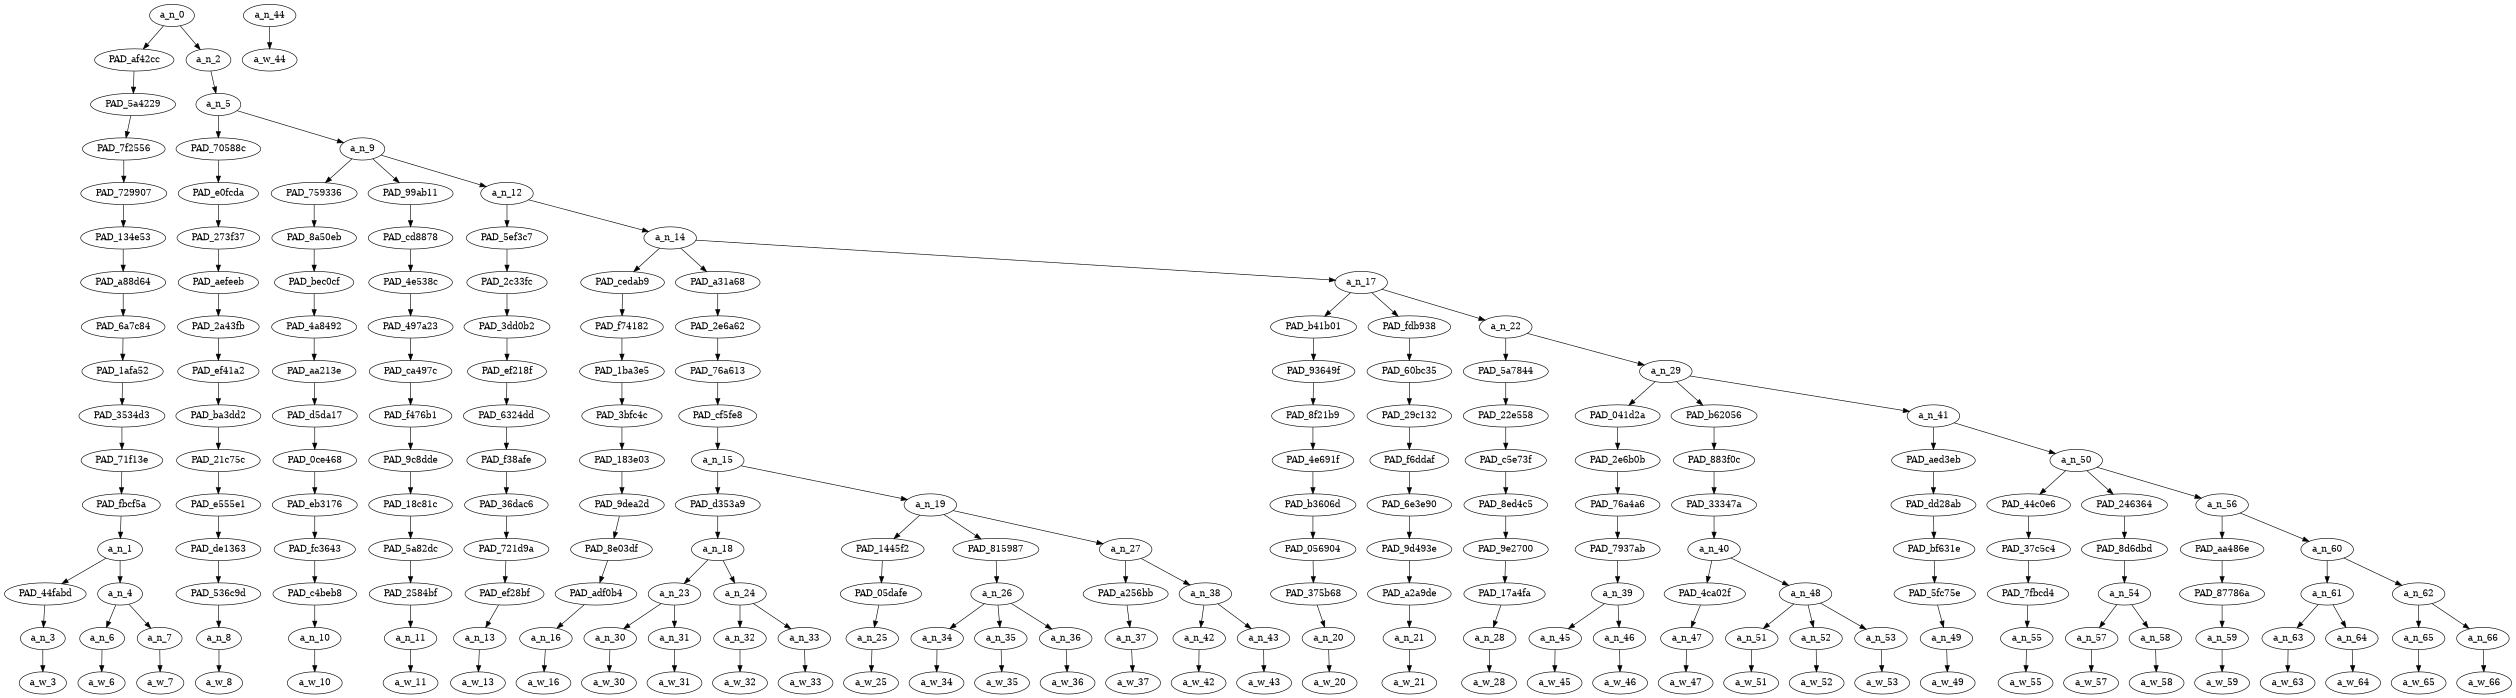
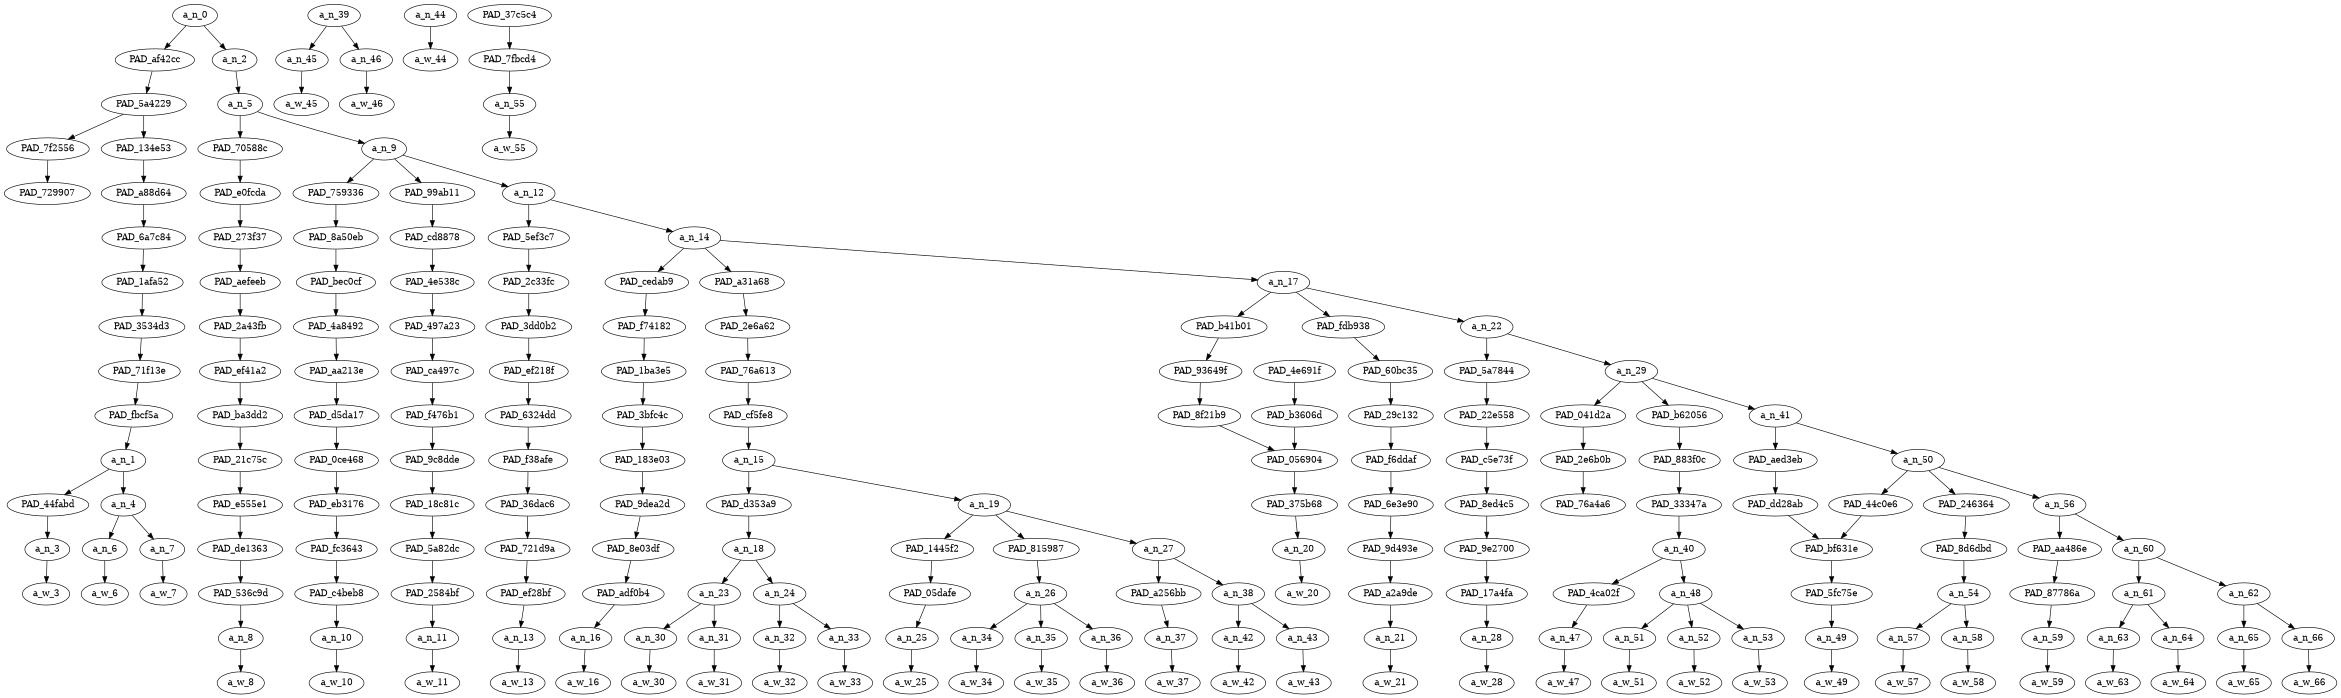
(124, 213) -> (144, 124)
(1313, 435) -> (1244, 437)
(2029, 524) -> (1853, 525)
(1618, 549) -> none
